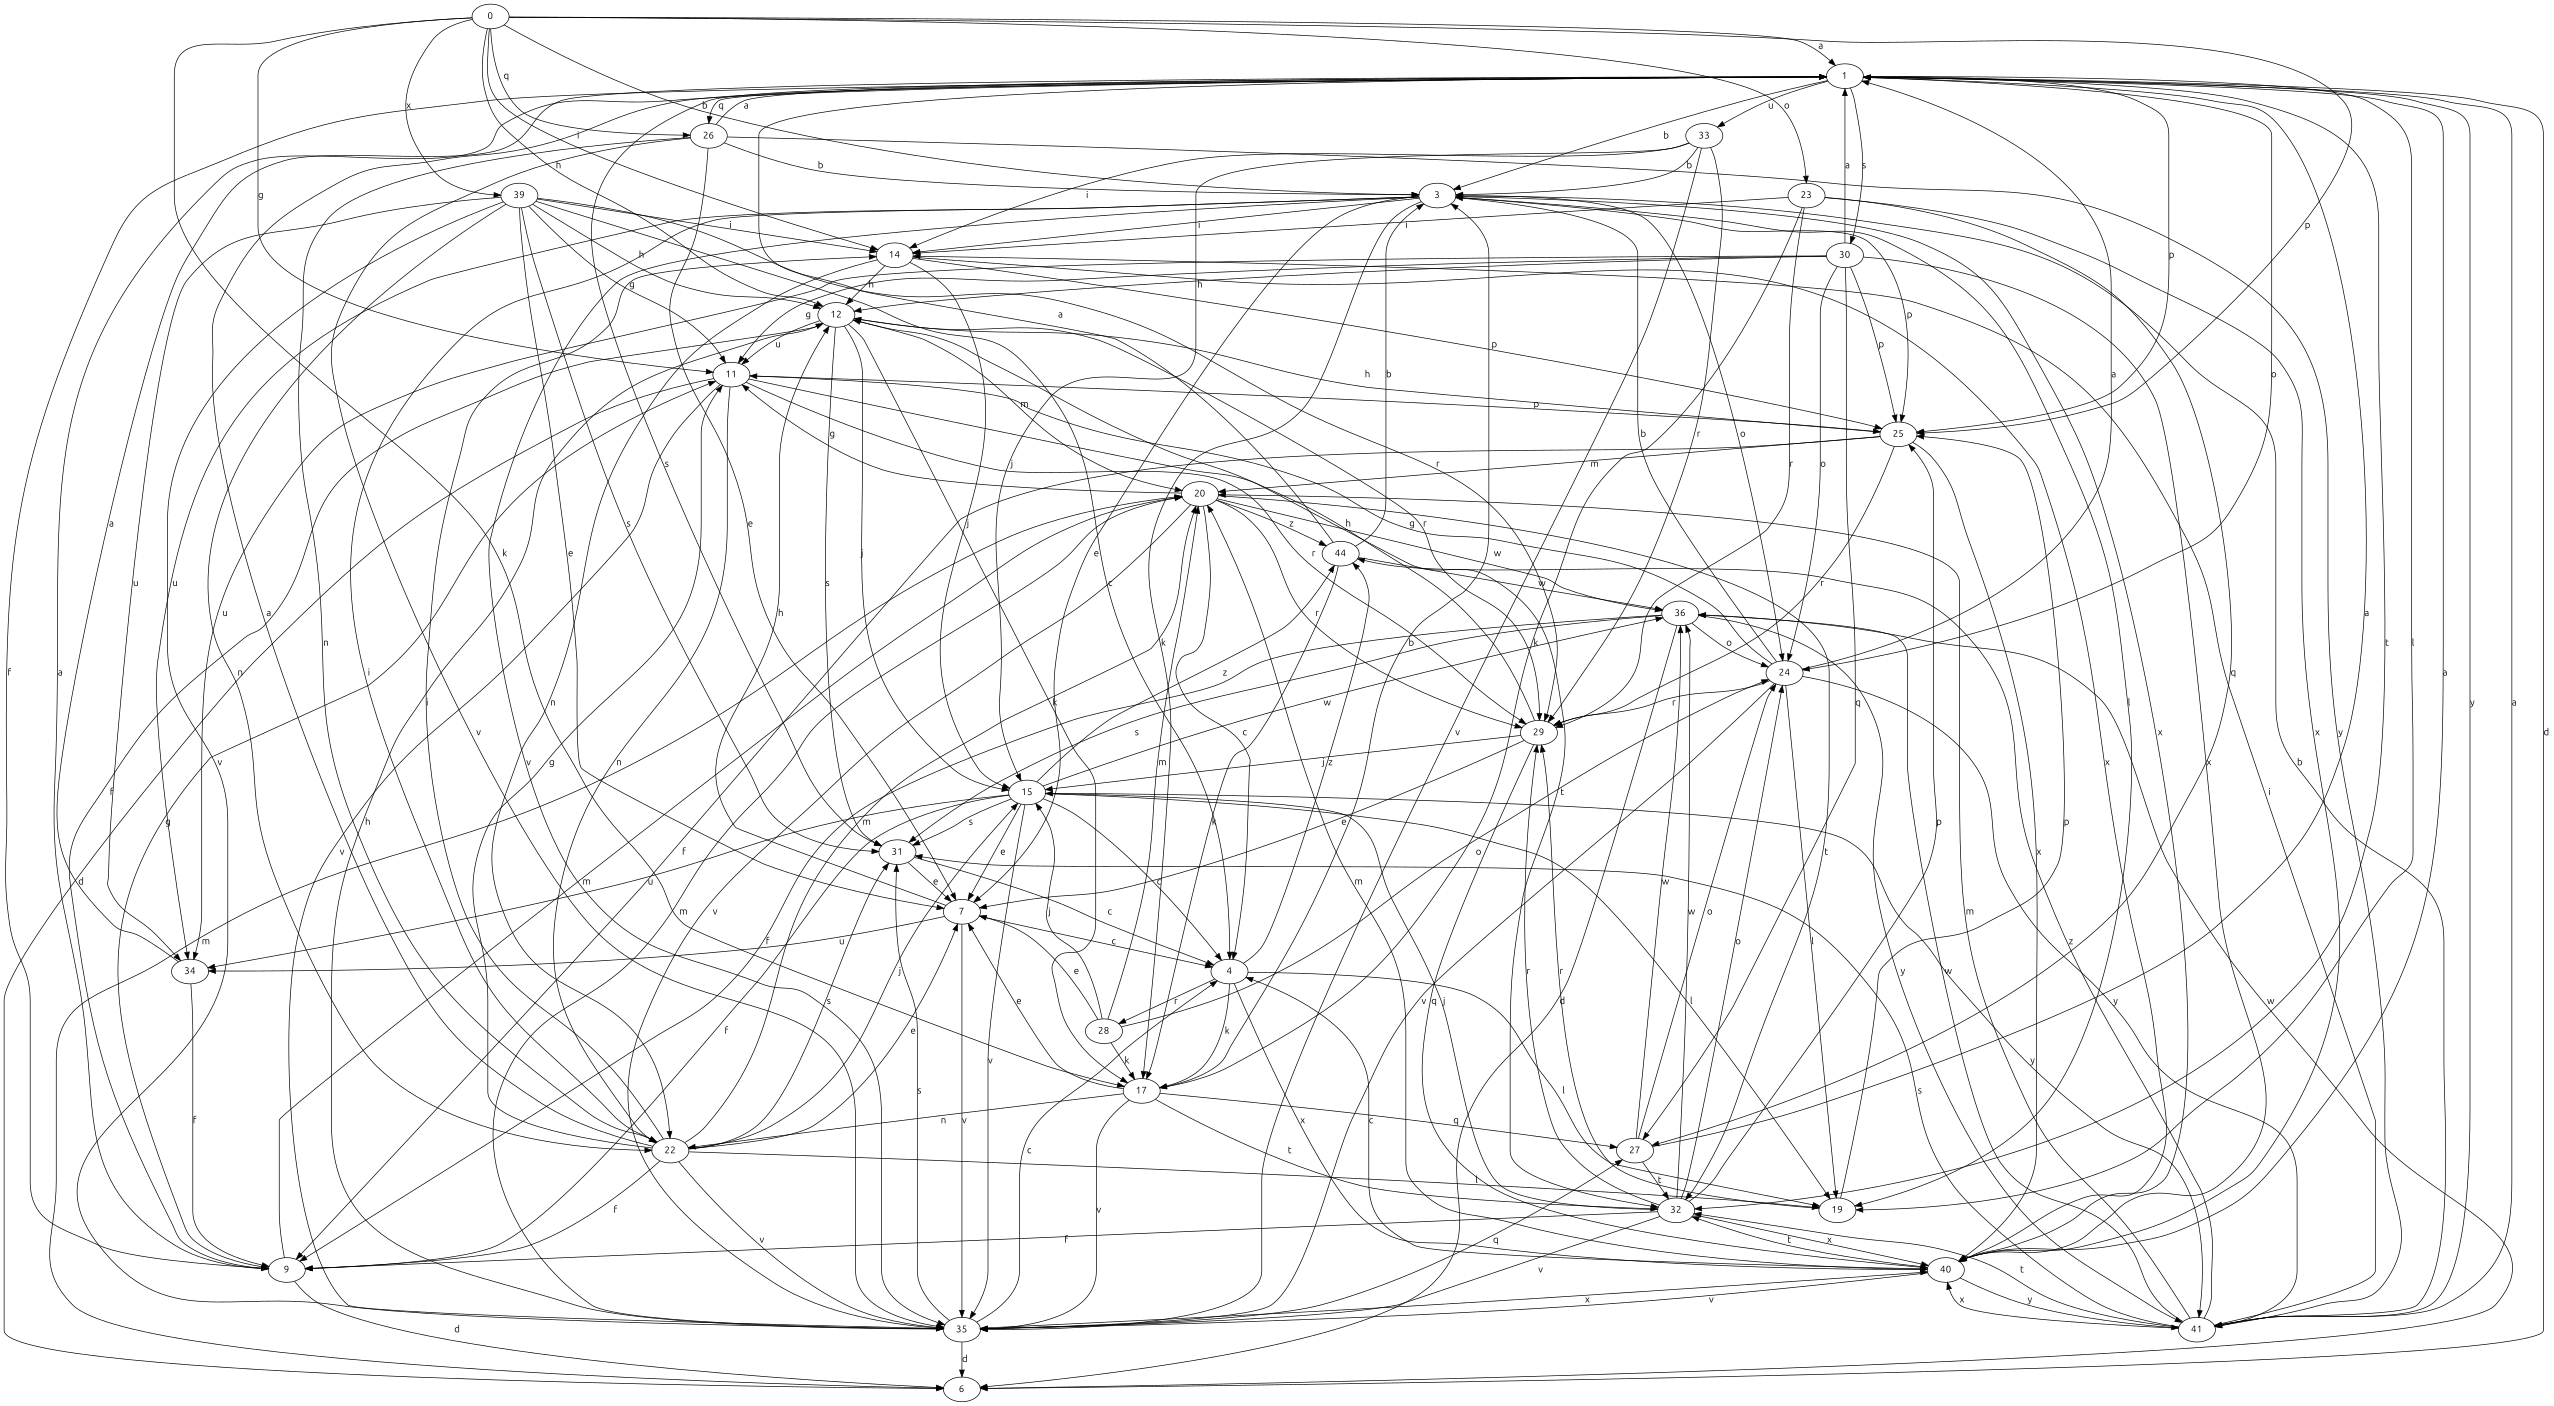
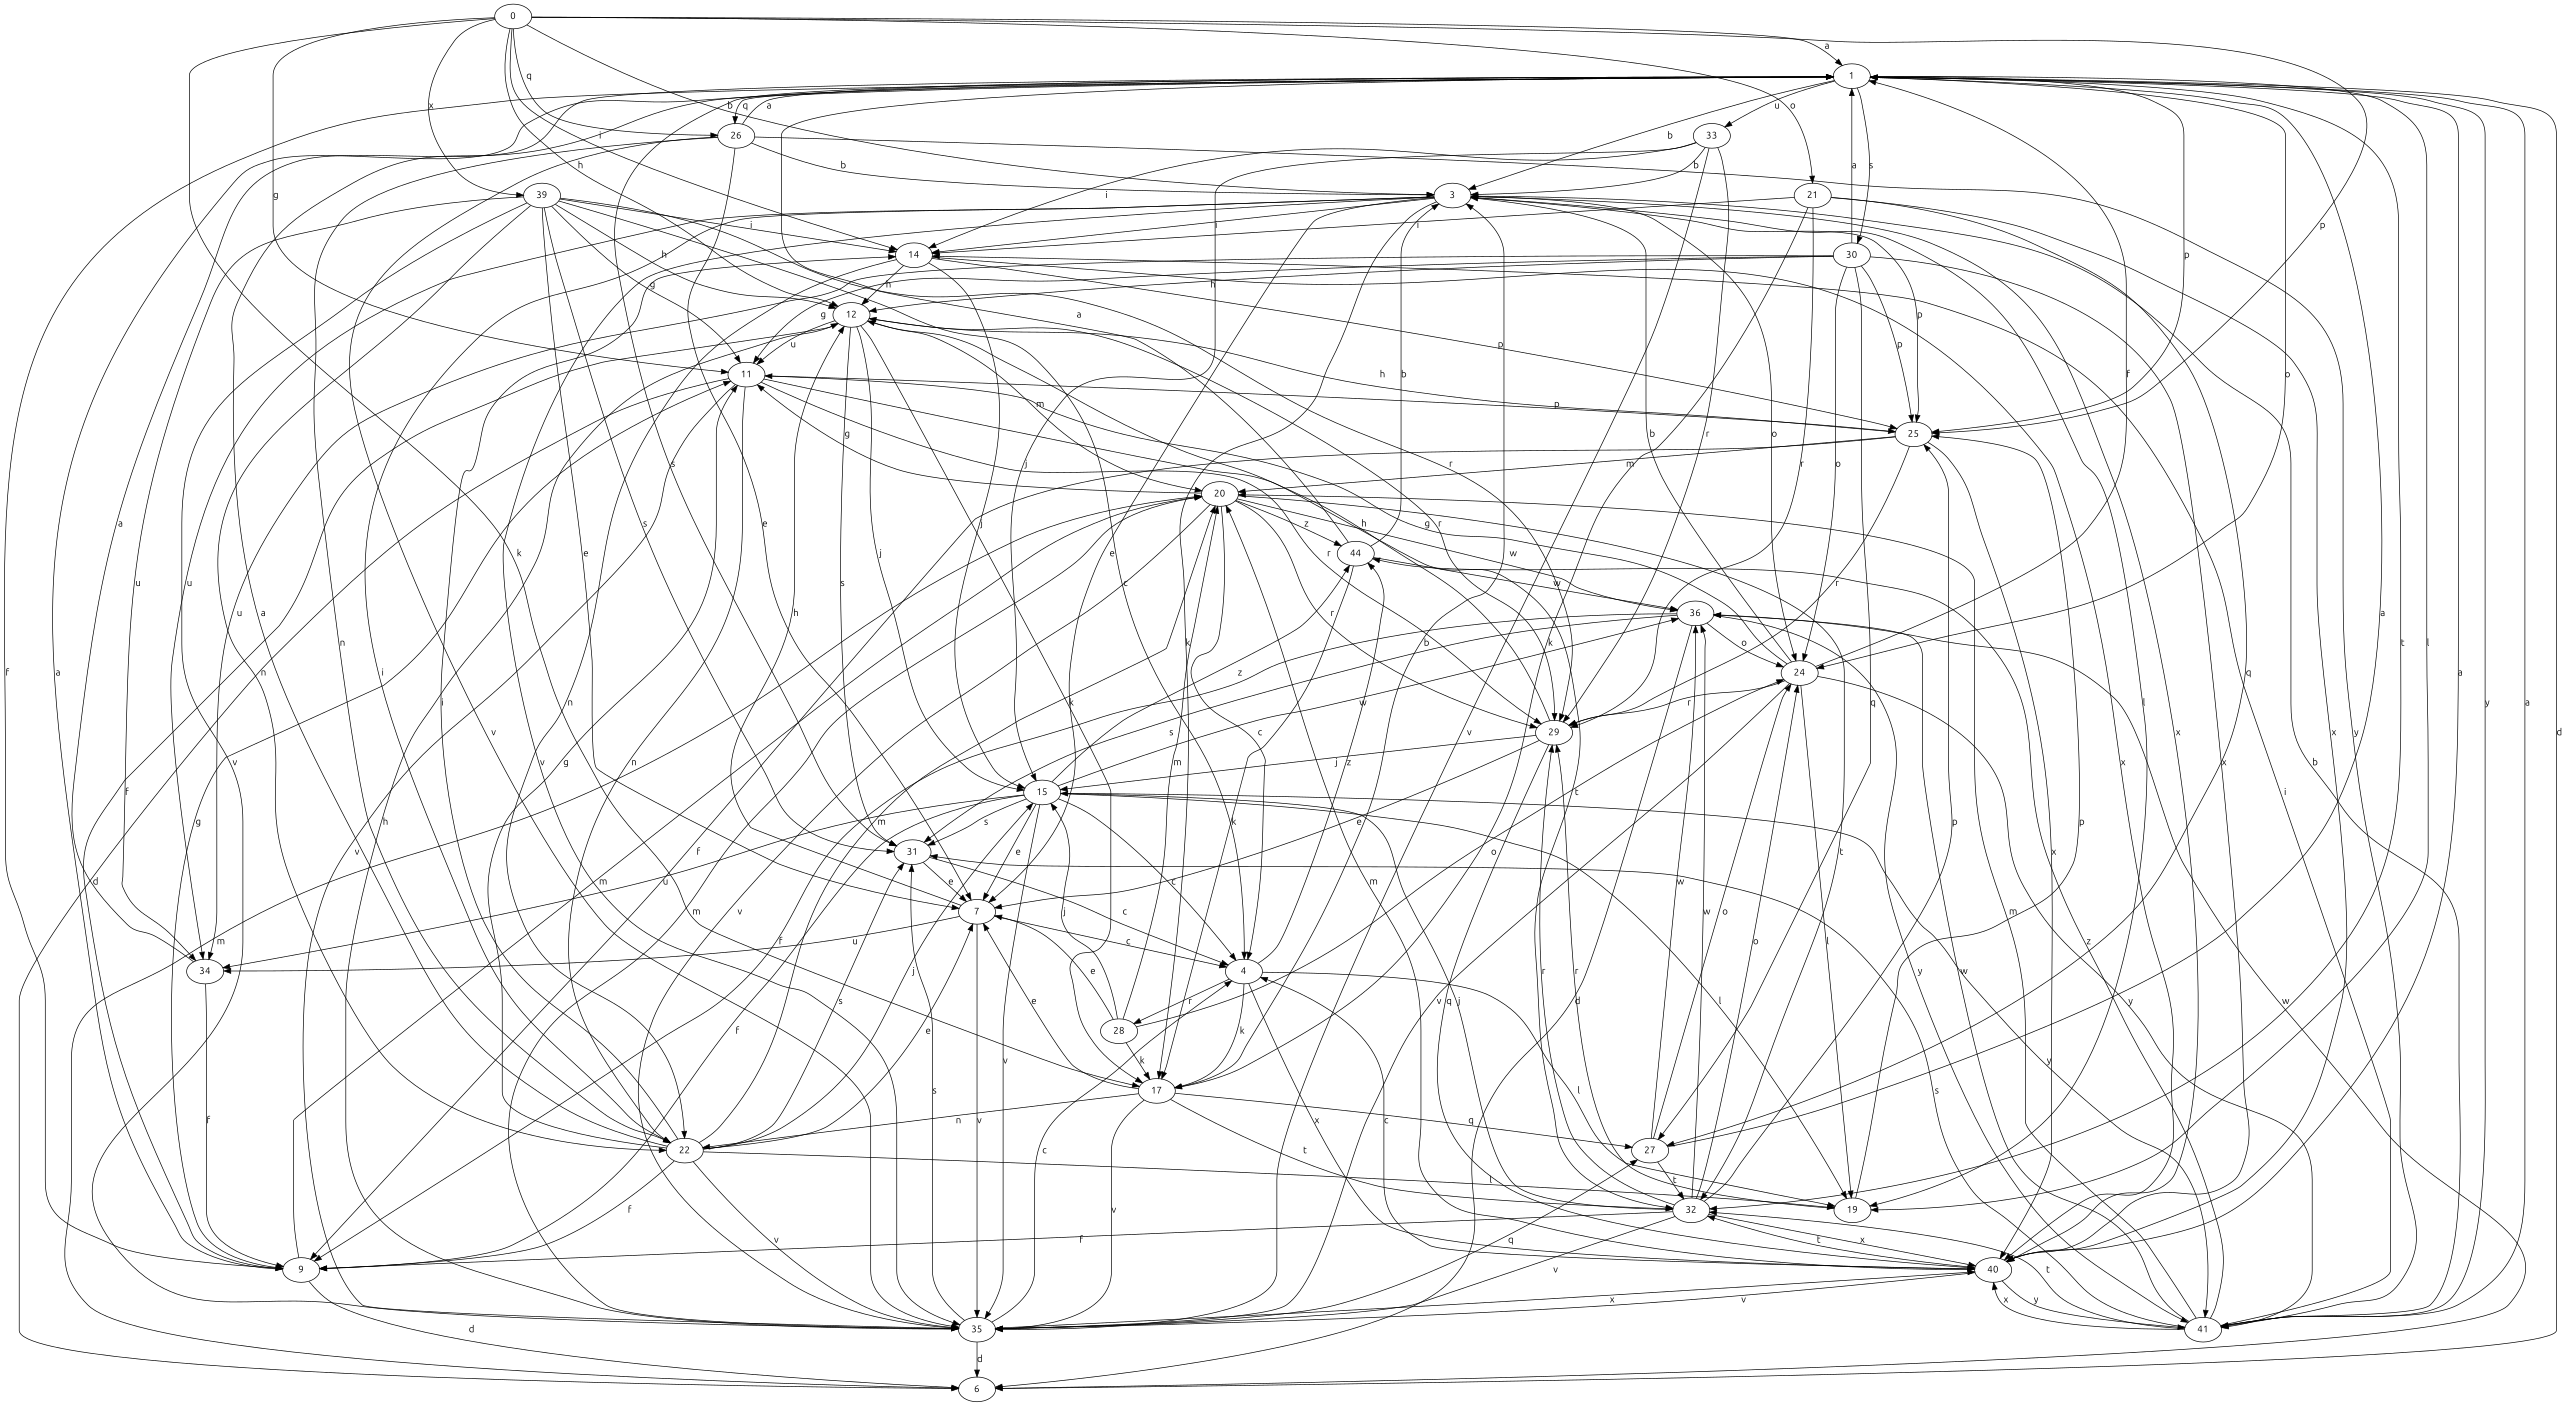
(1807, 196) -> (1813, 196)
(2114, 375) -> (2128, 375)
